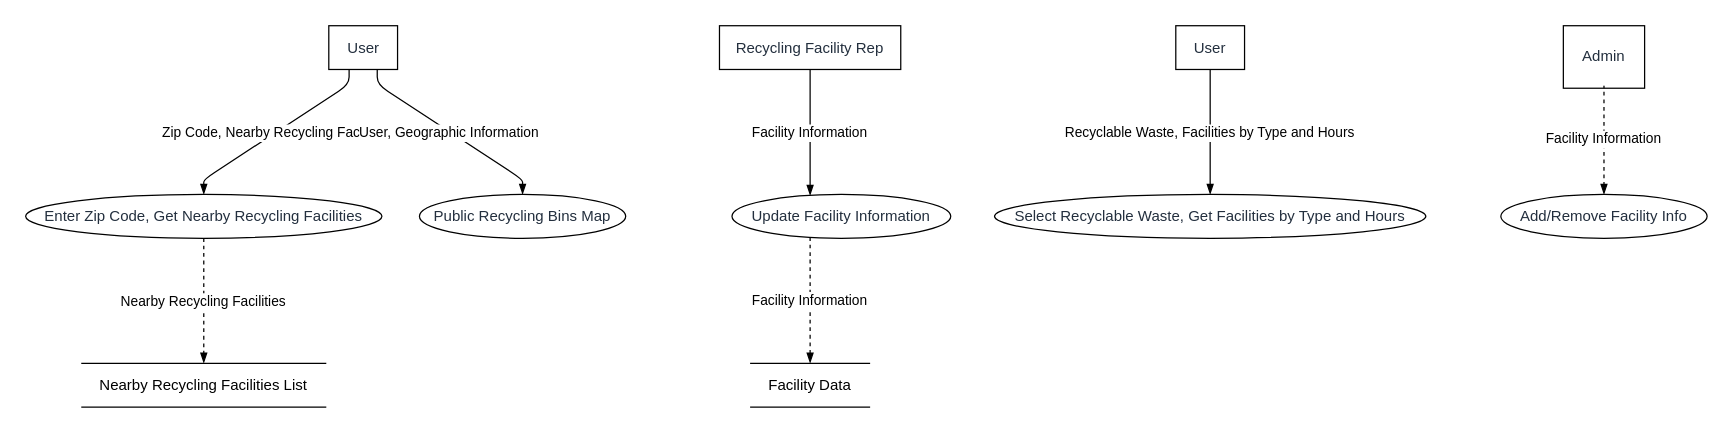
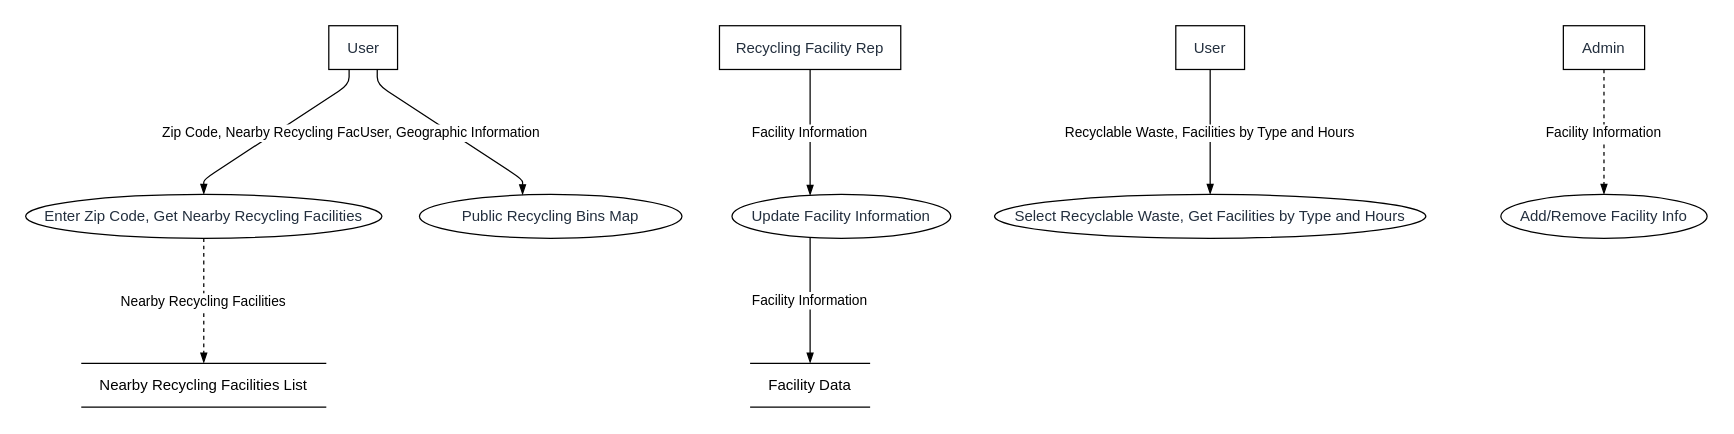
(1604, 57) -> (1604, 48)
(523, 216) -> (551, 216)
(810, 268) -> (810, 268)
